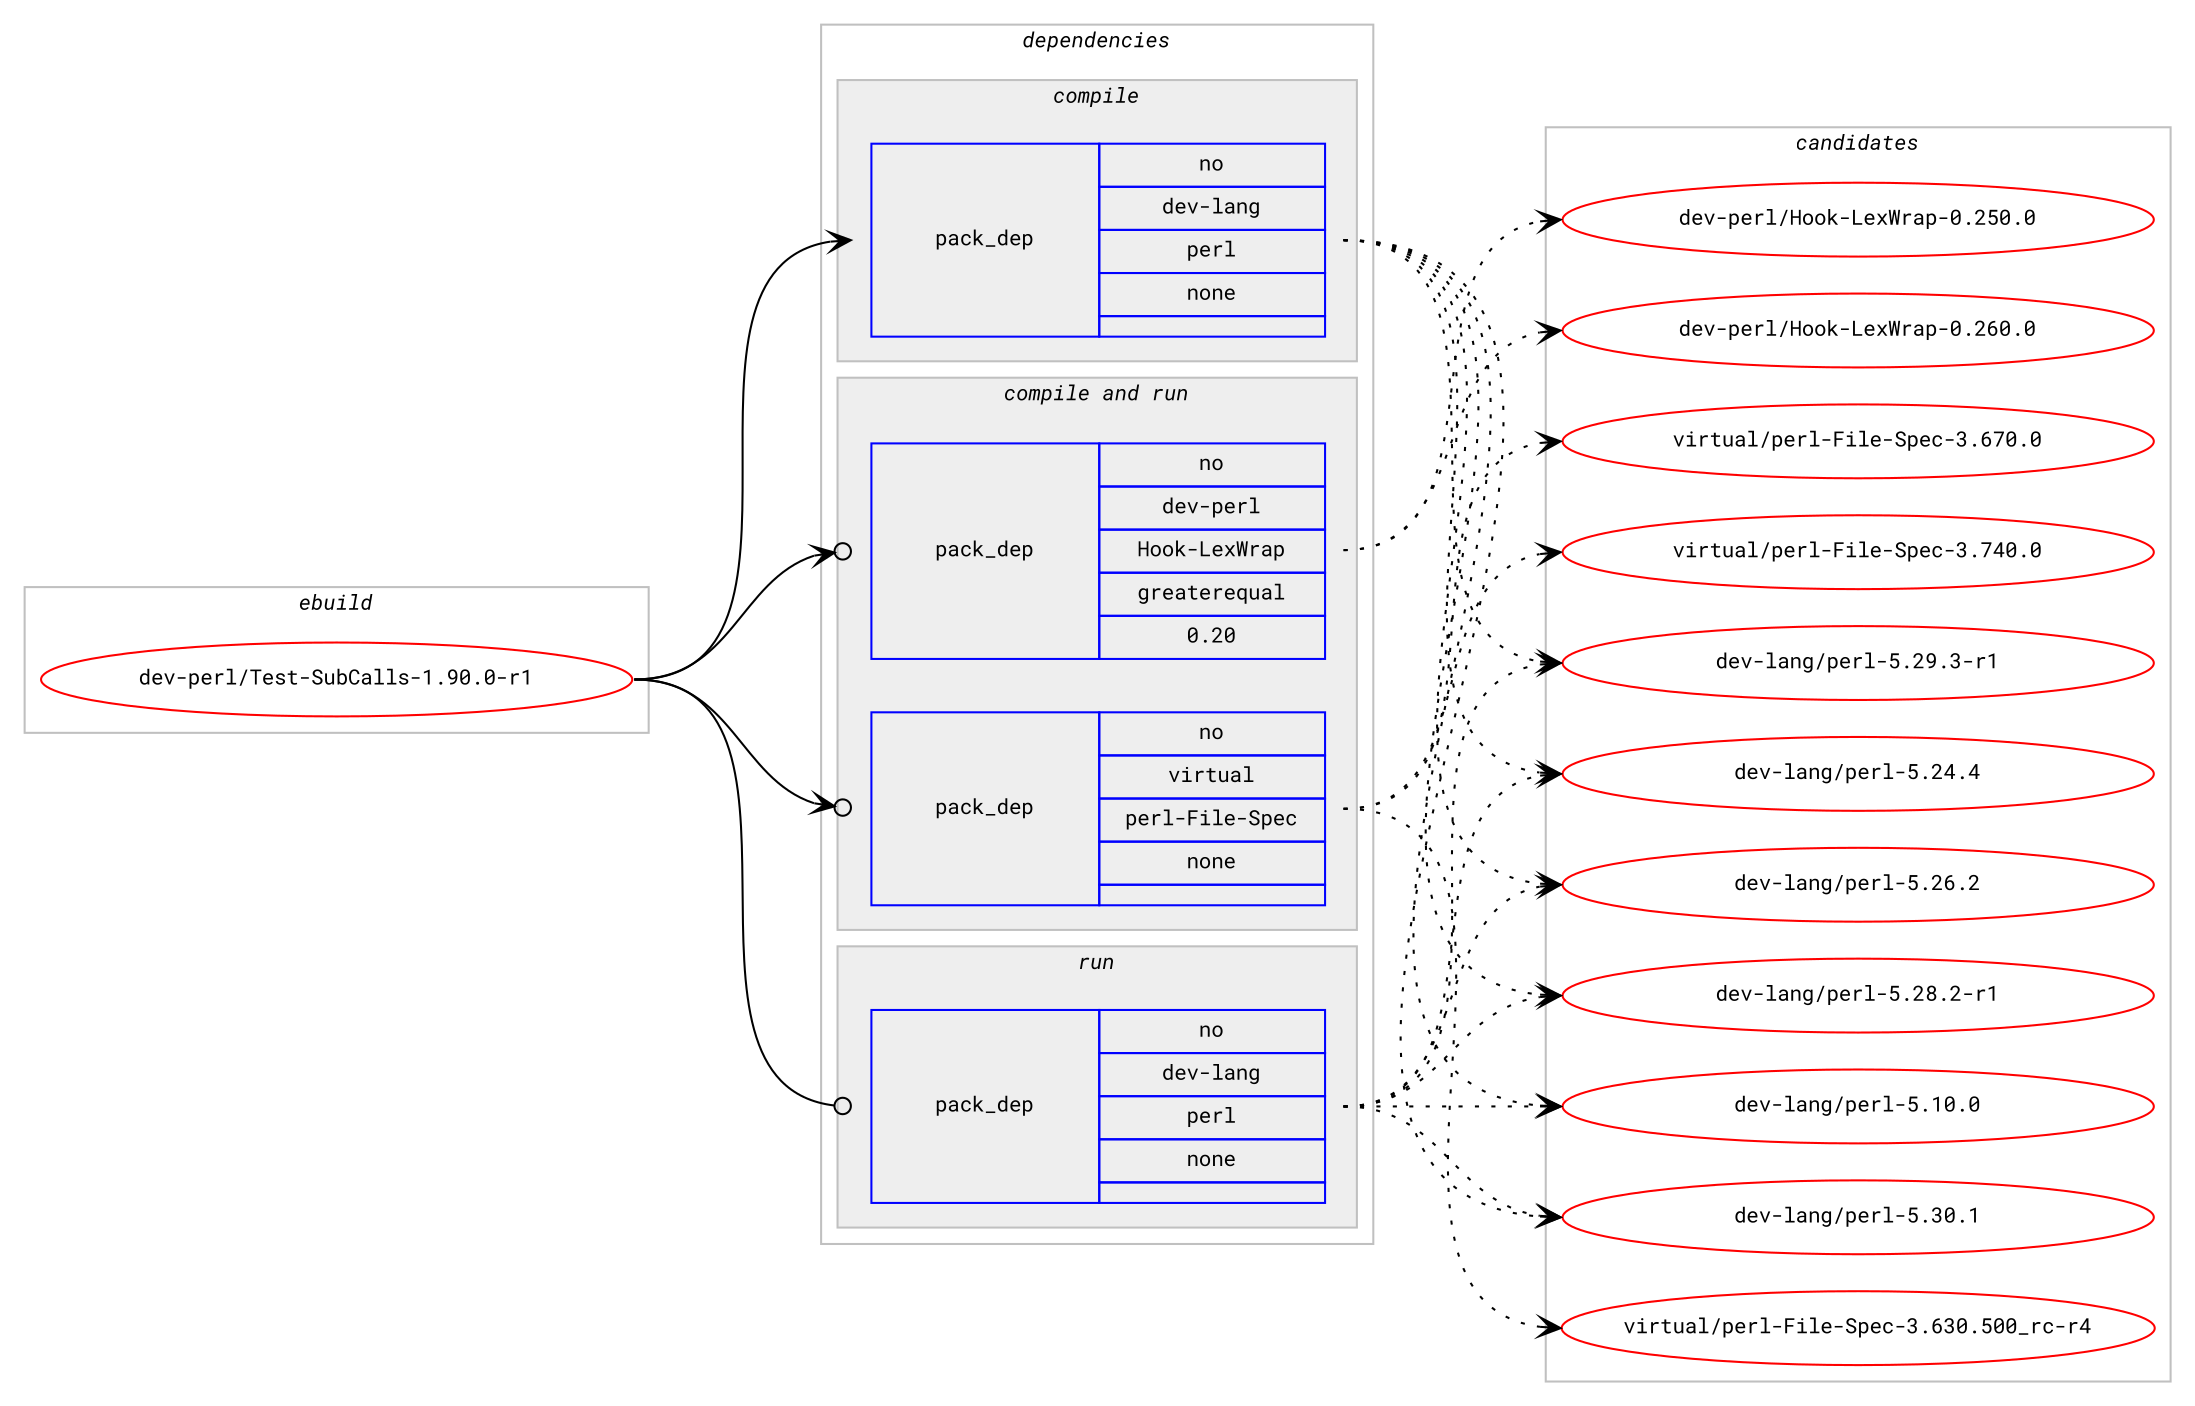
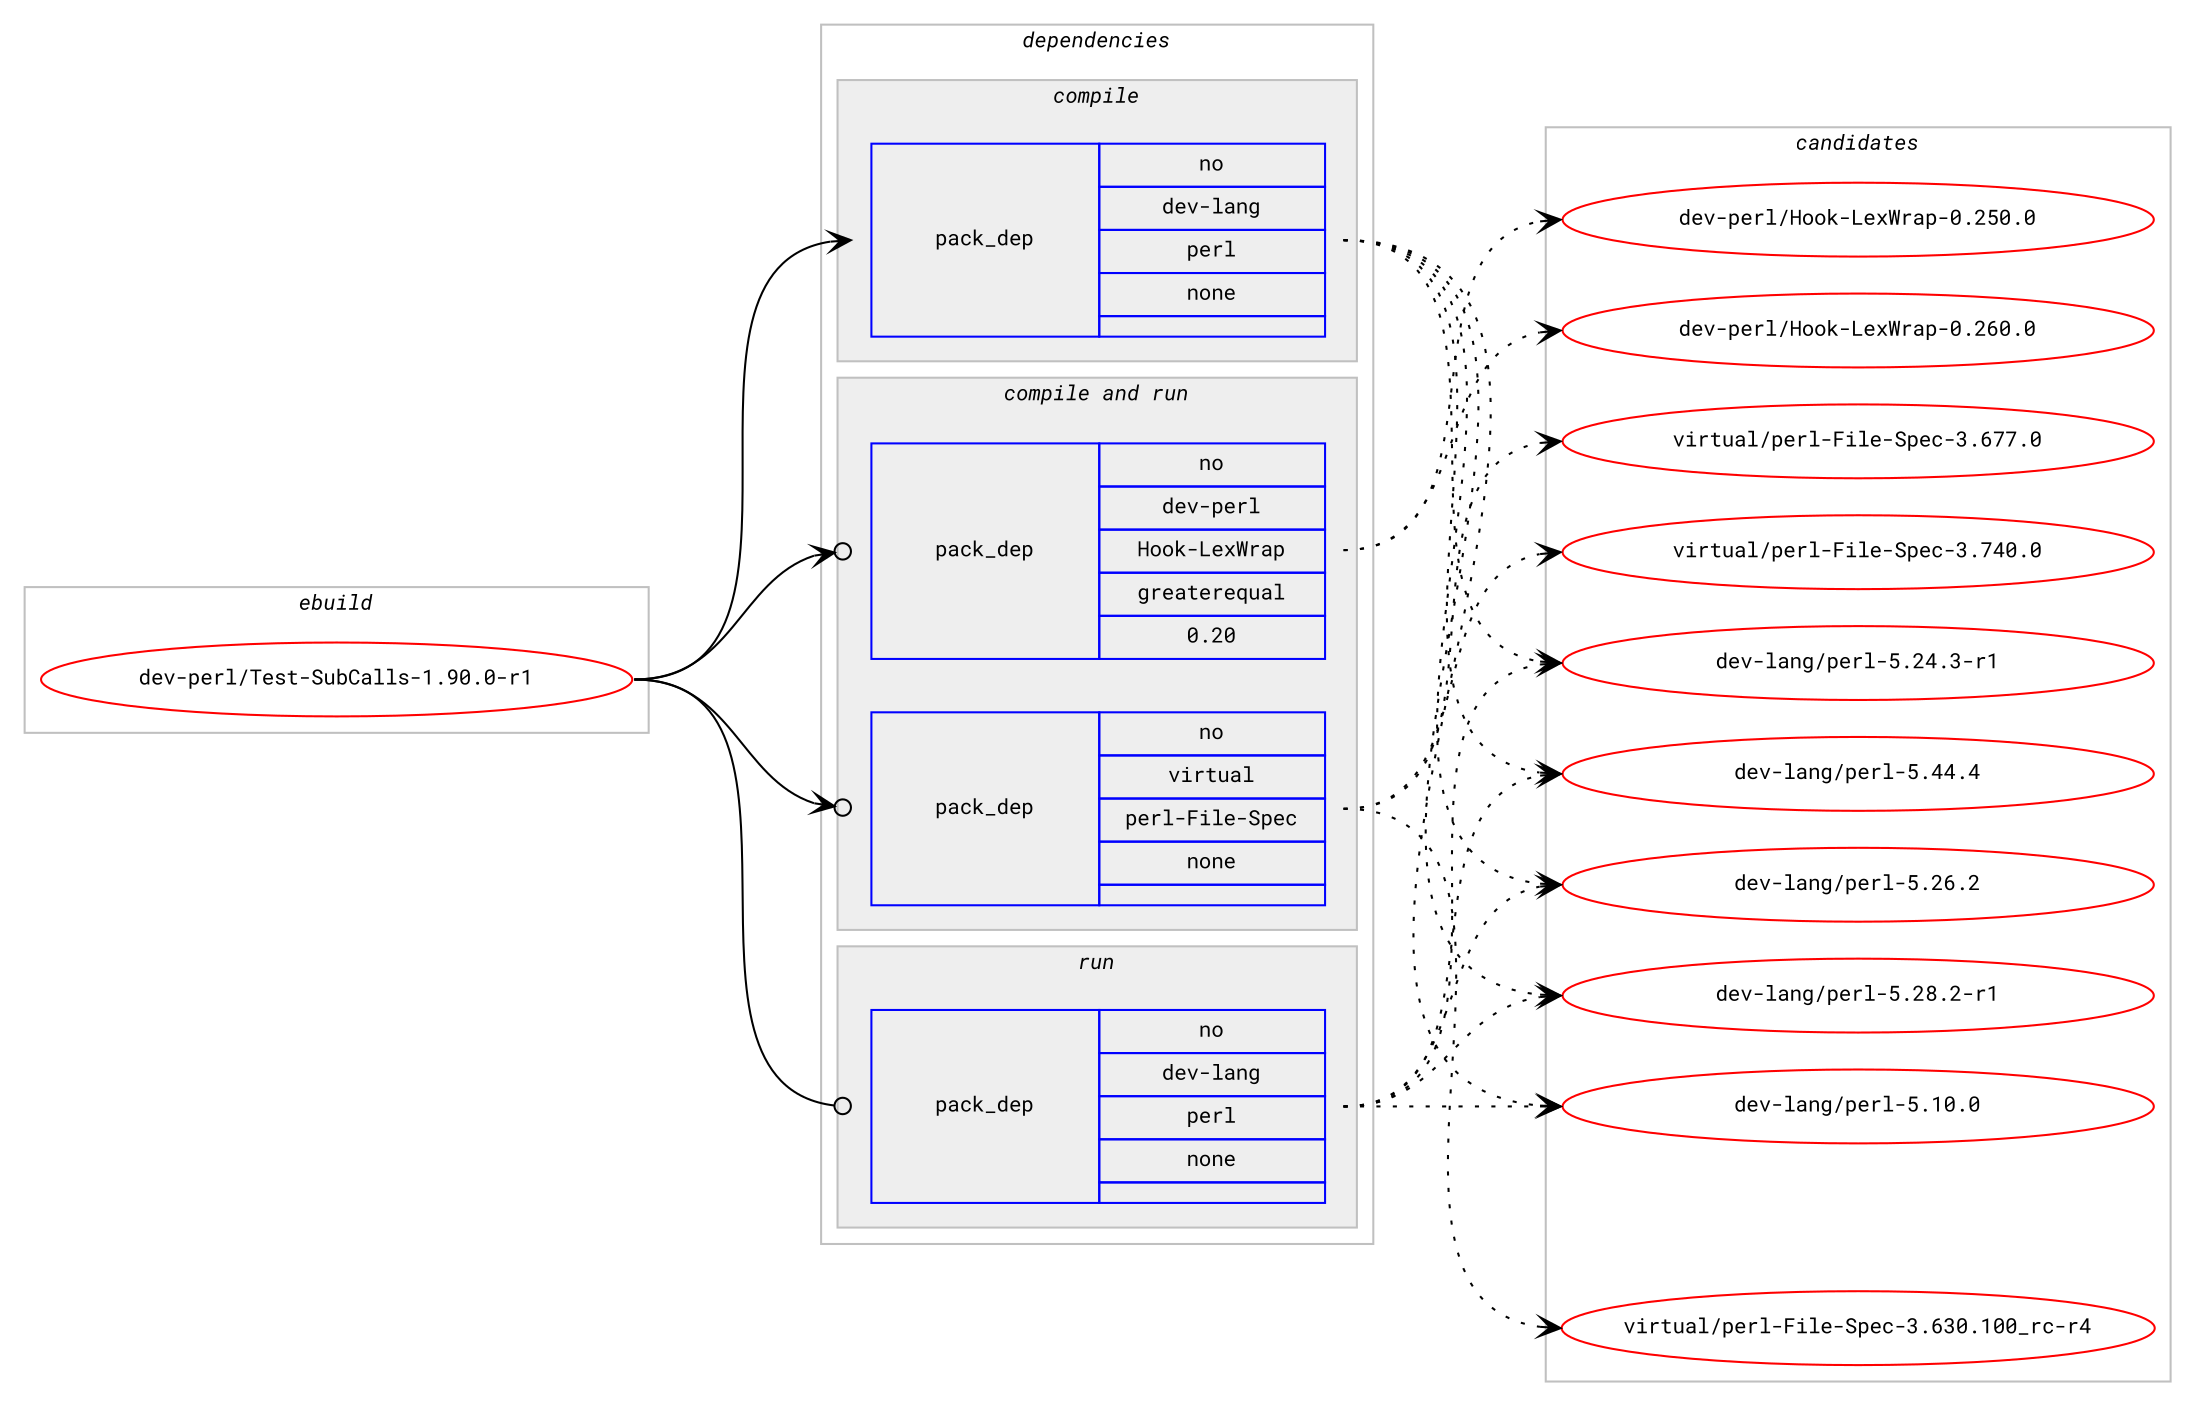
(1858, 441) -> (1858, 441)
(1858, 663) -> (1858, 663)
(1858, 774) -> (1858, 774)
(1858, 1217) -> none
(1858, 1328) -> (1858, 1328)
